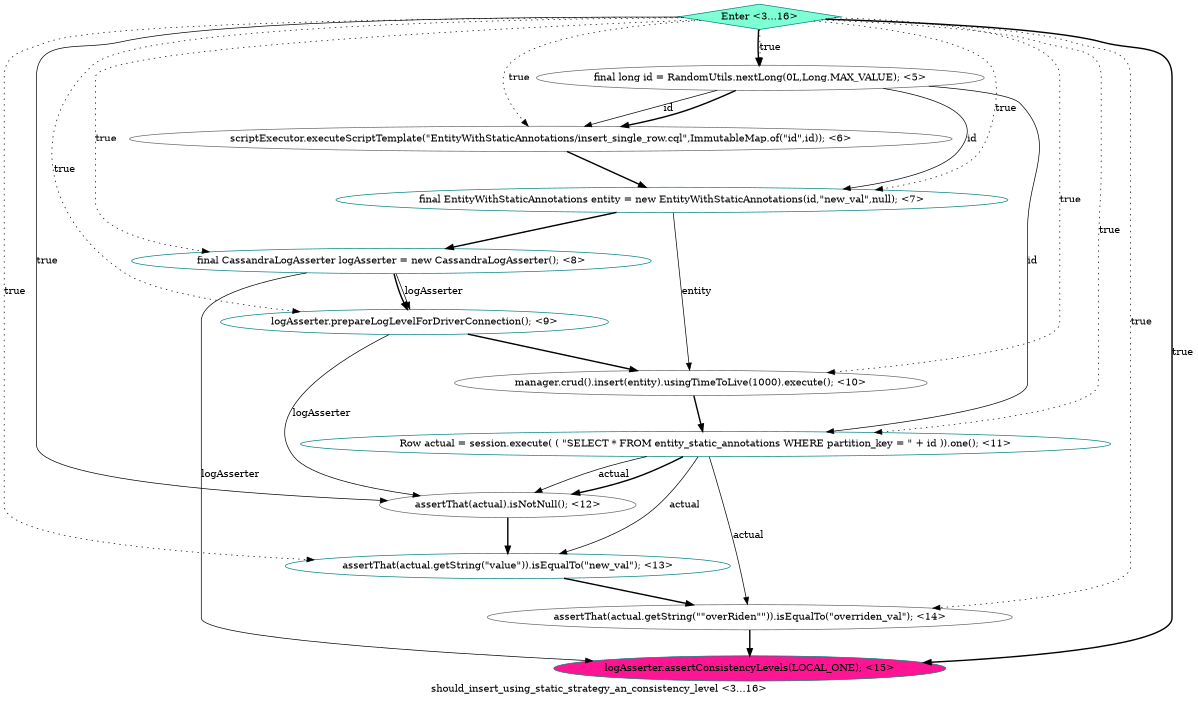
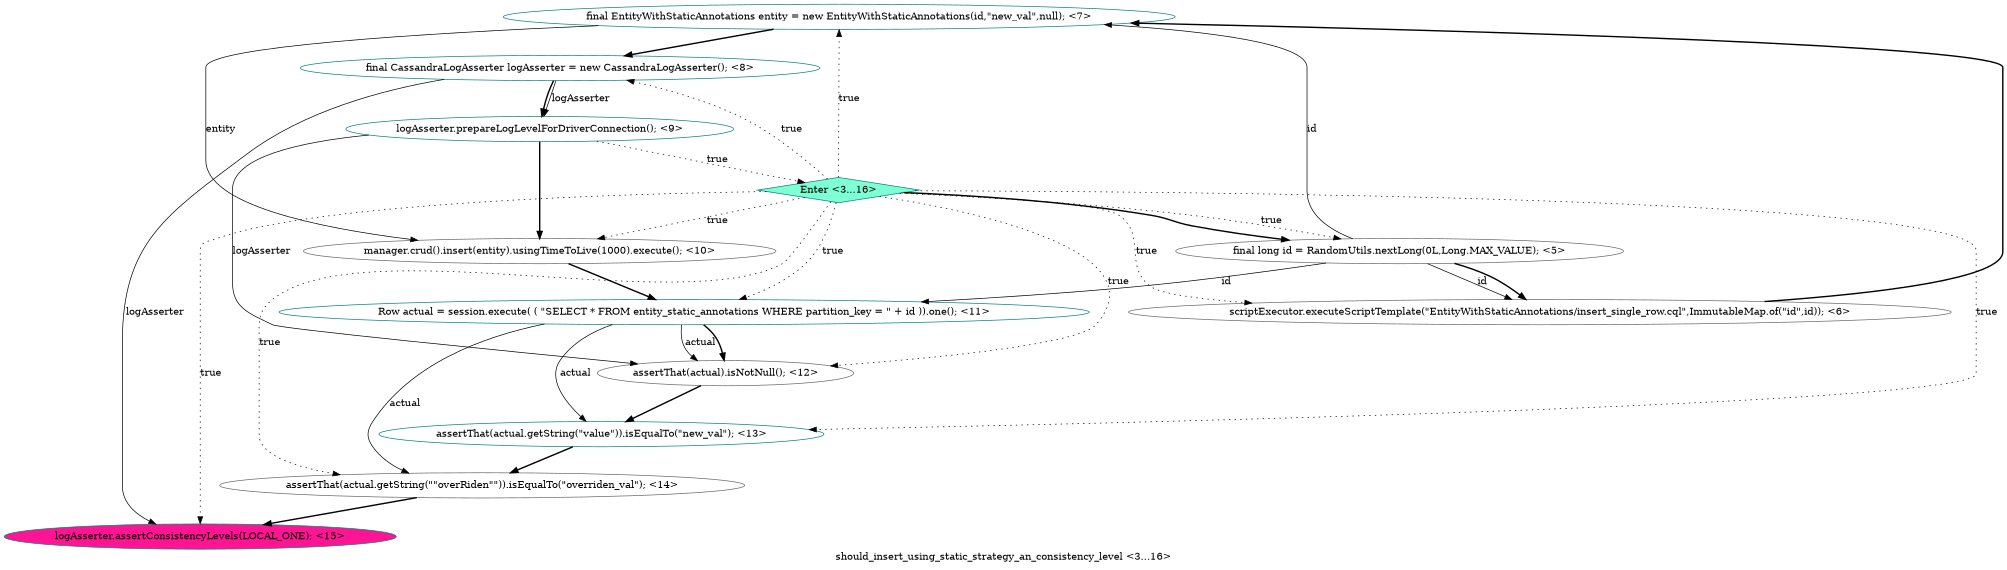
(177, 42) -> (697, 161)
(36, 107) -> (1103, 311)
(1172, 290) -> (346, 214)
